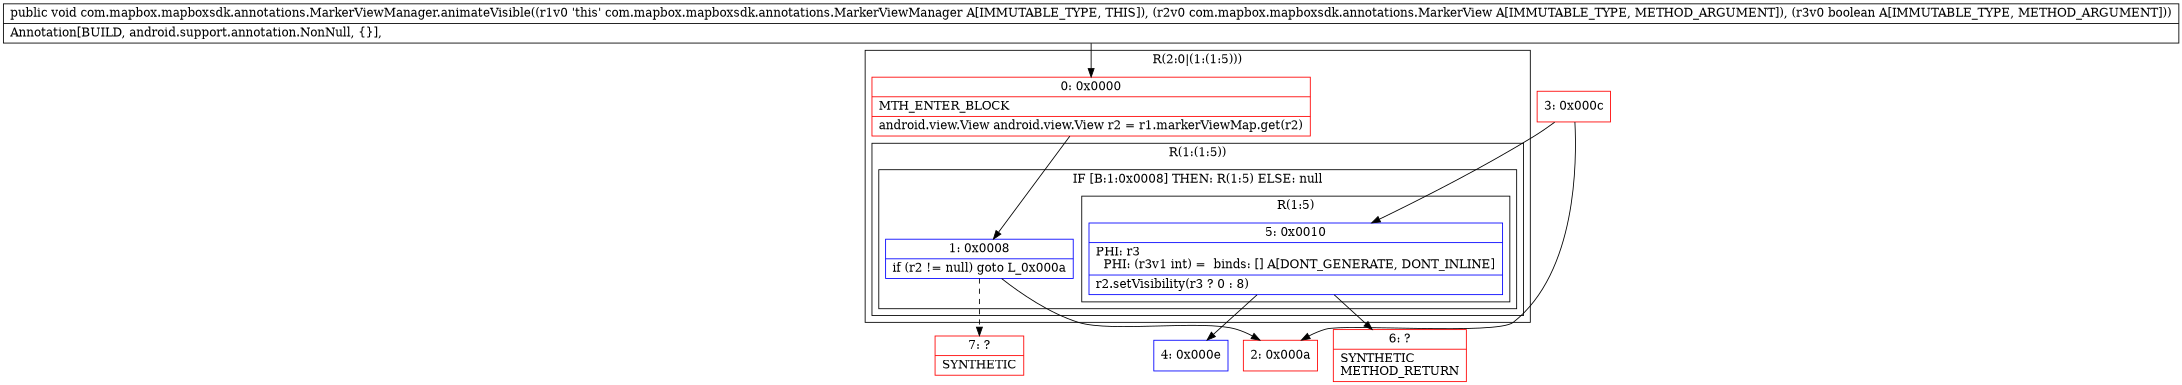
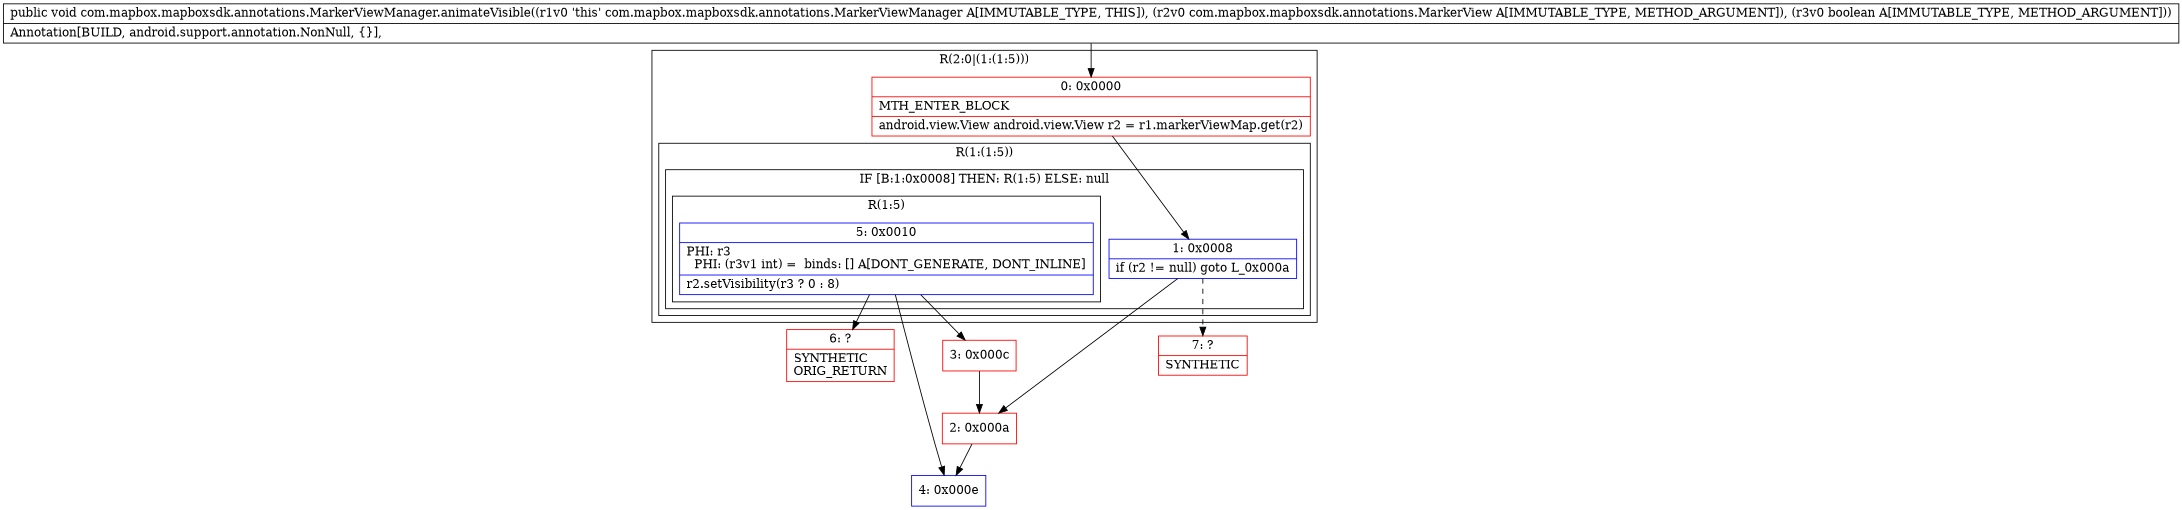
(1464, 176) -> (940, 314)
(1400, 371) -> (840, 371)
none -> (966, 456)
